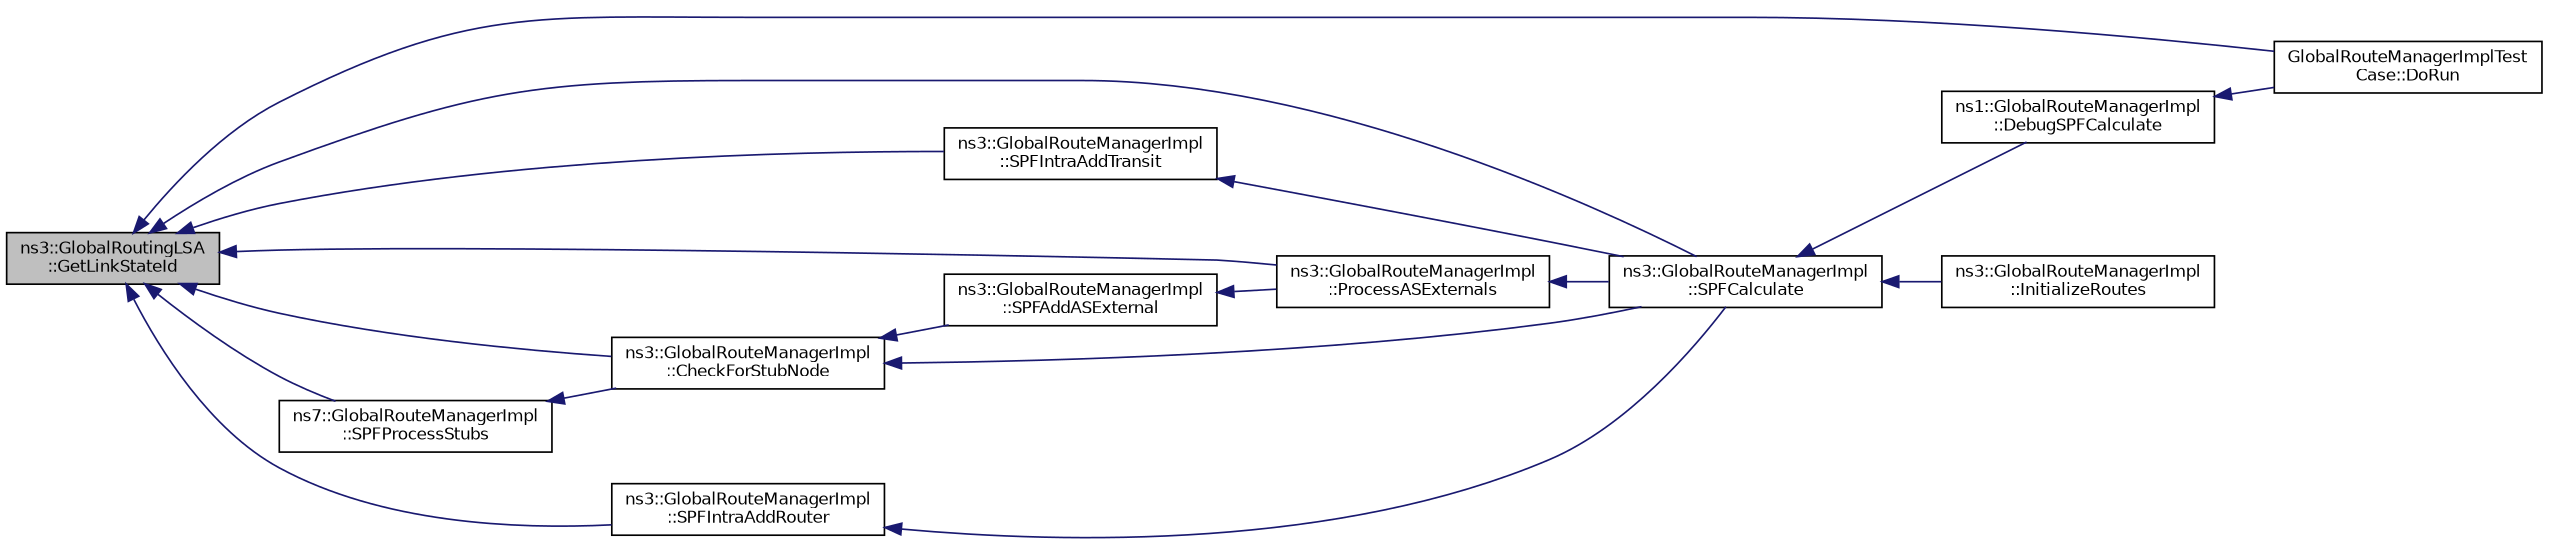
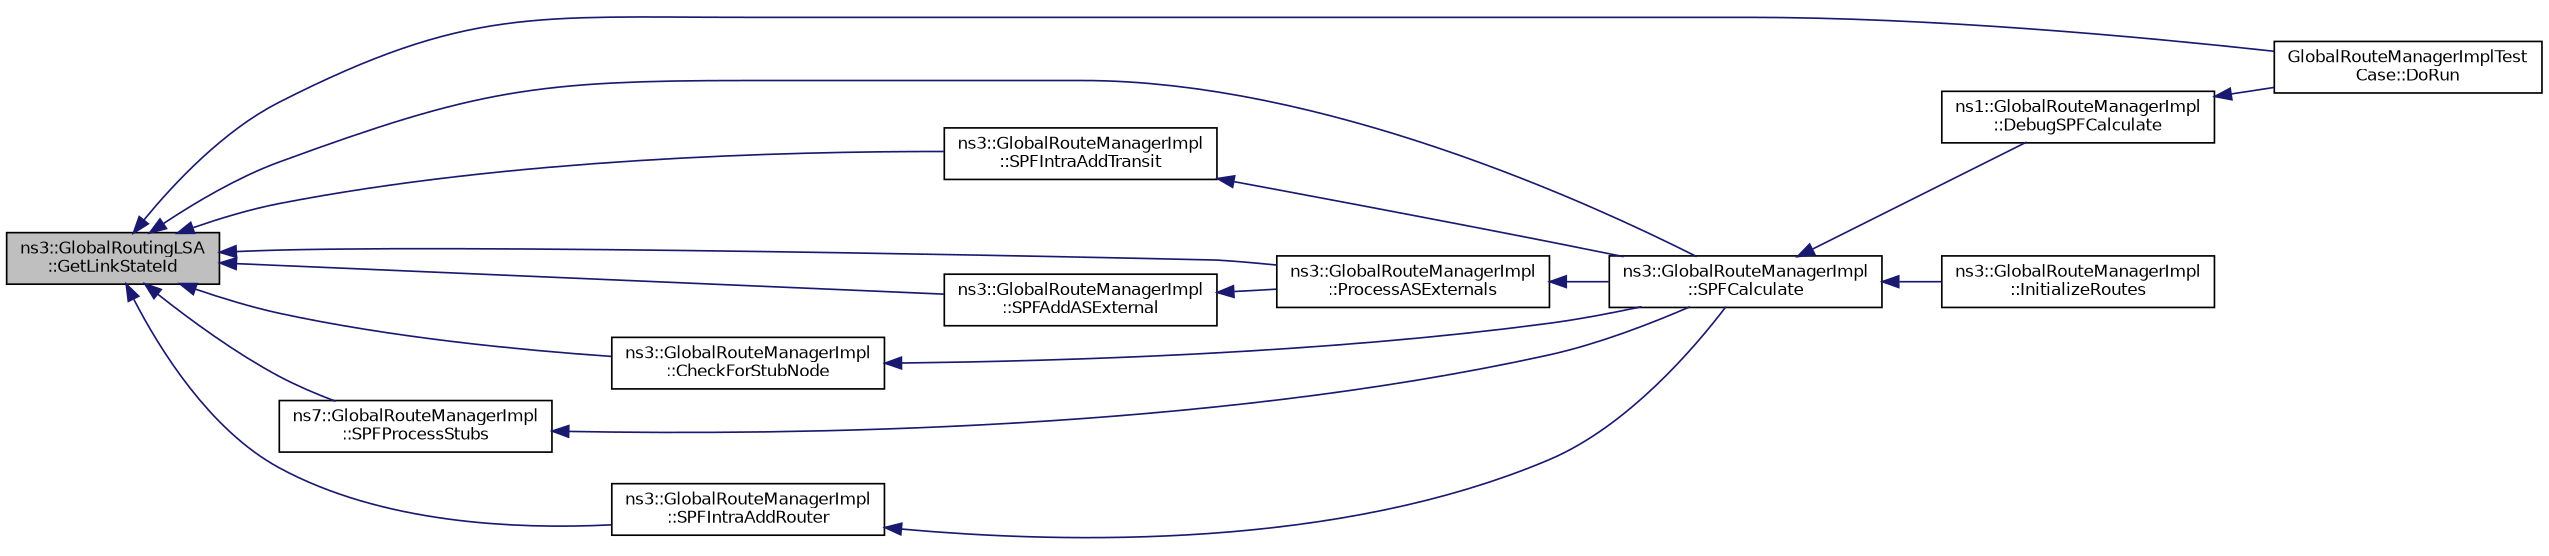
(923, 330) -> (590, 279)
(590, 393) -> (1135, 414)
